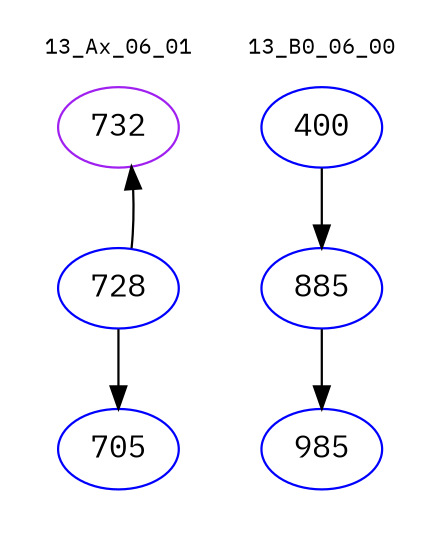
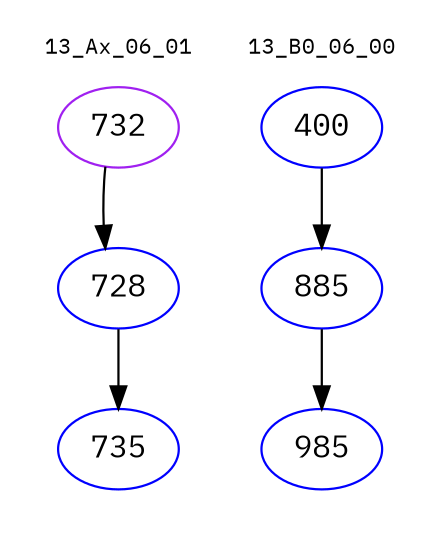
(133, 219) -> (104, 196)
(118, 449) -> (118, 449)
